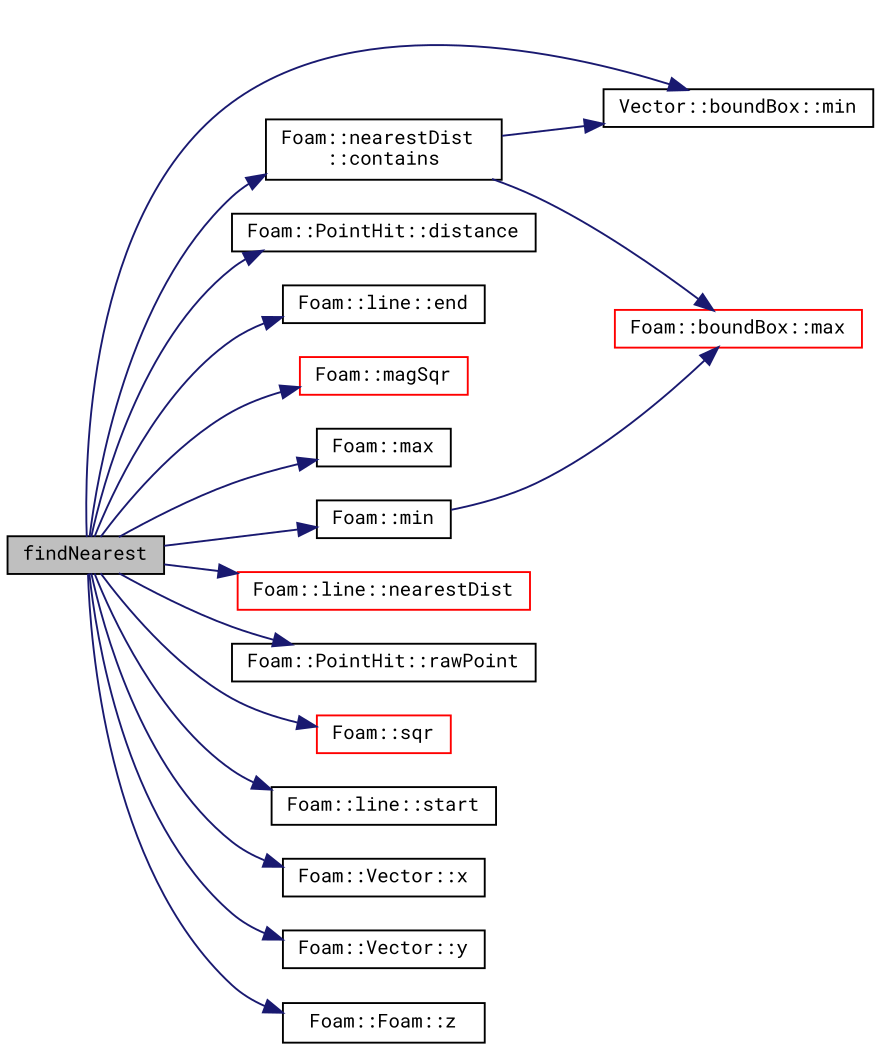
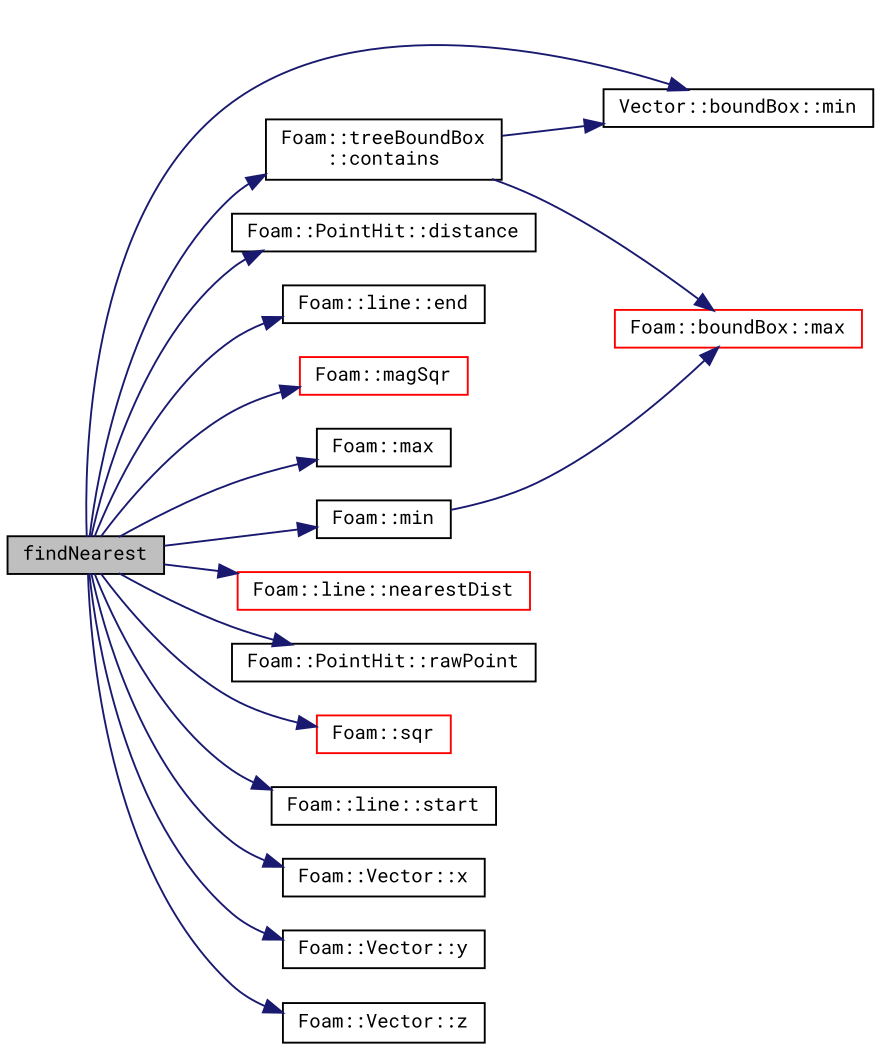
(384, 150) -> (384, 150)
(384, 1023) -> (384, 1023)
